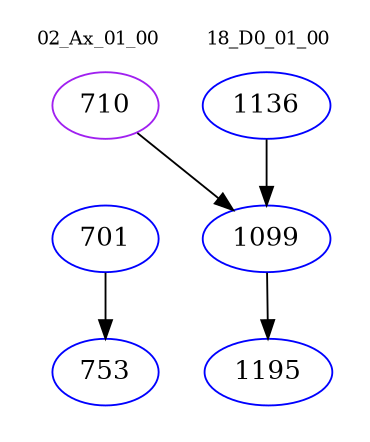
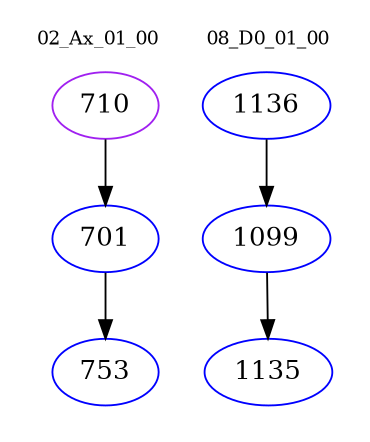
(268, 40) -> (268, 40)
(162, 153) -> (106, 163)
(268, 372) -> (268, 372)
